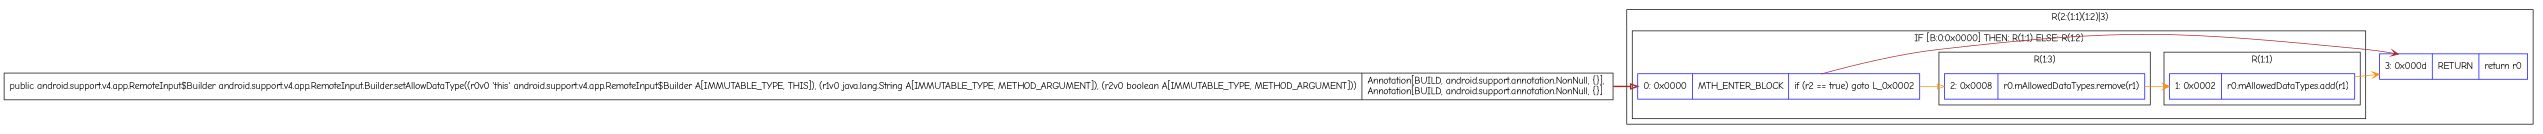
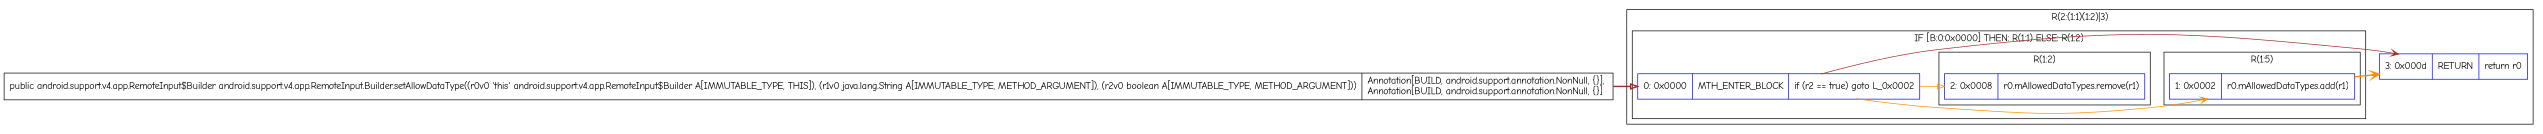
(2045, 60) -> (2045, 60)
(2262, 60) -> (2262, 60)
(2364, 76) -> (2364, 76)
(2155, 86) -> (2029, 113)
